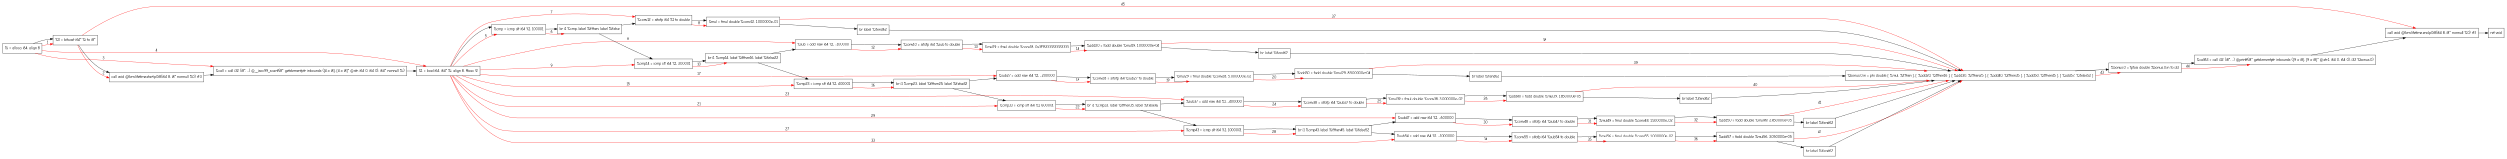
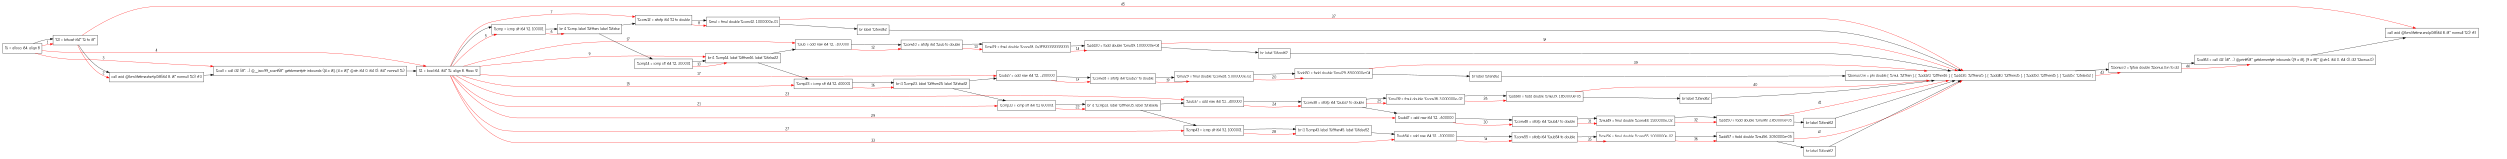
(2496, 33) -> none
(628, 39) -> (628, 39)
(556, 67) -> (591, 57)
(1381, 124) -> (1378, 110)
